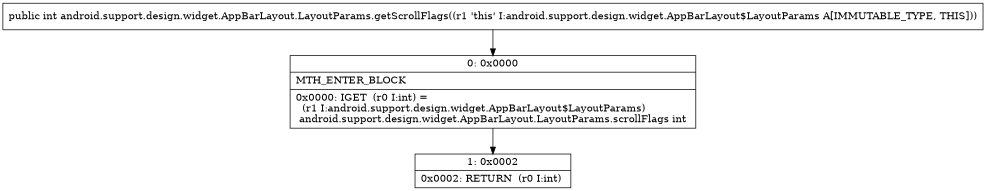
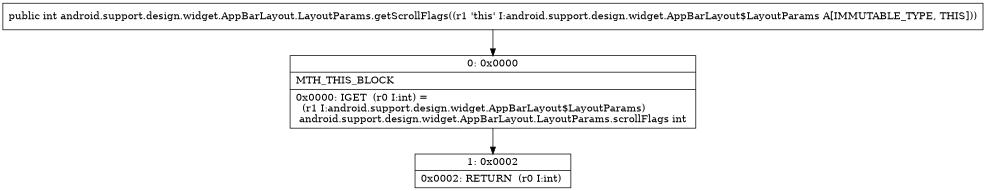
(351, 80) -> (345, 80)
